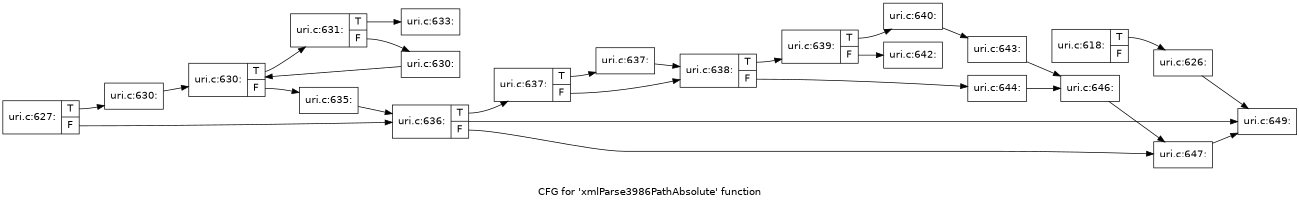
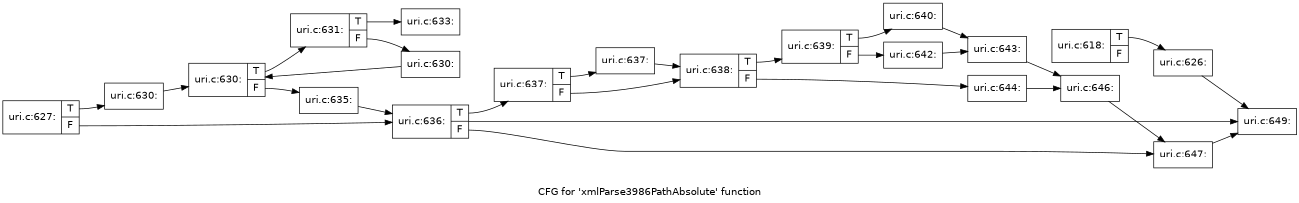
none -> (952, 53)
